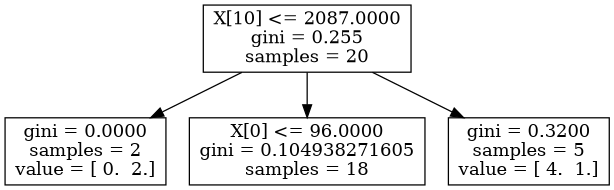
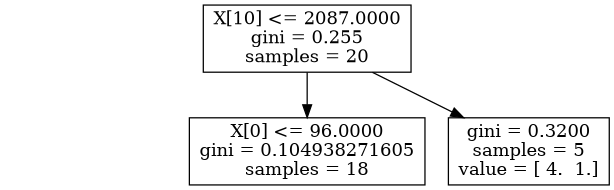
(86, 151) -> none
